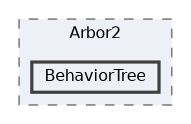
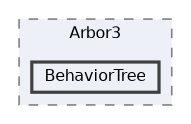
(95, 34) -> (95, 34)
